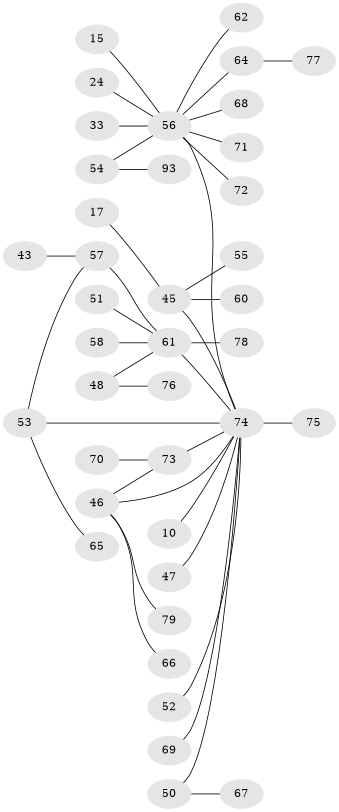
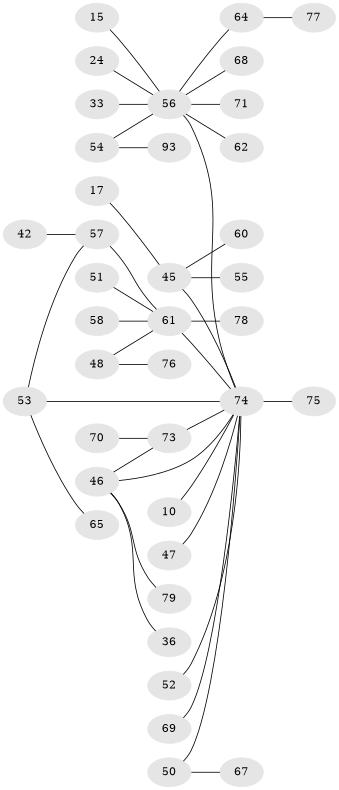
(242, 191) -> none
(25, 256) -> (25, 234)
(169, 664) -> (169, 642)
